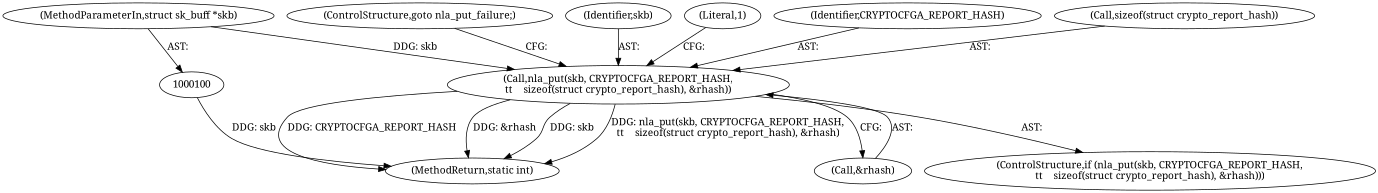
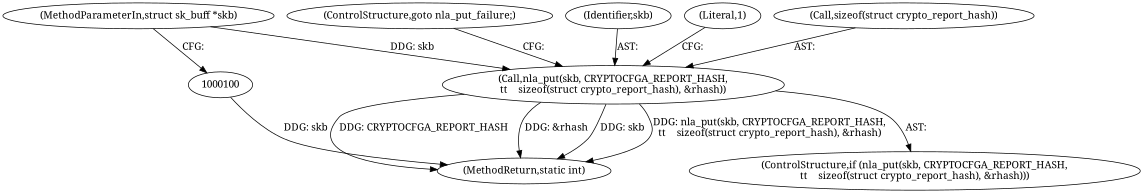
(908, 16) -> none
(179, 47) -> (195, 47)
(863, 171) -> none
